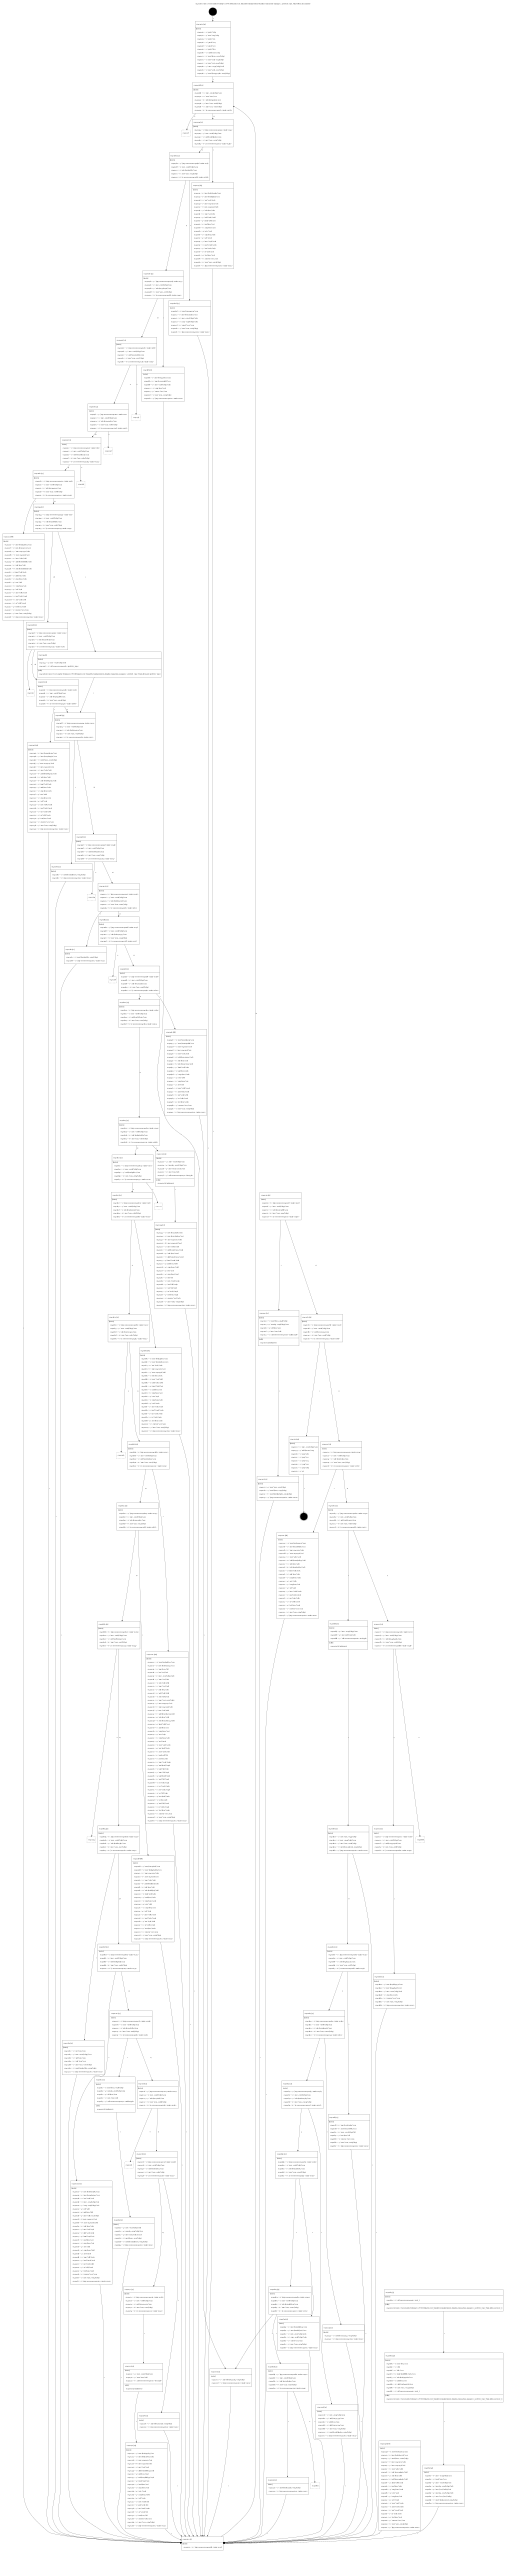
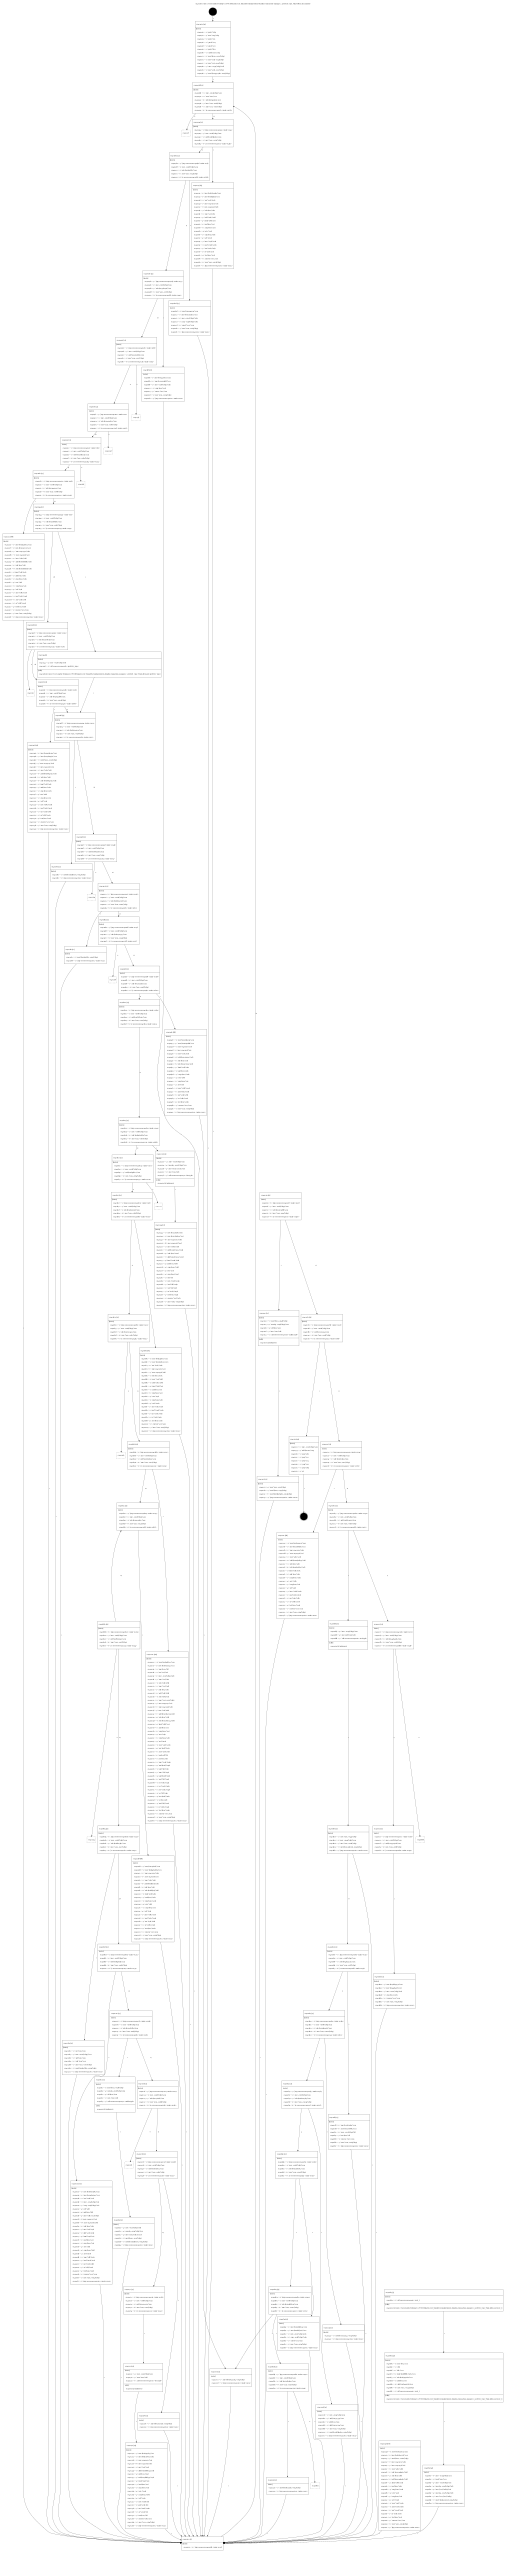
(130, 1575) -> (112, 1576)
